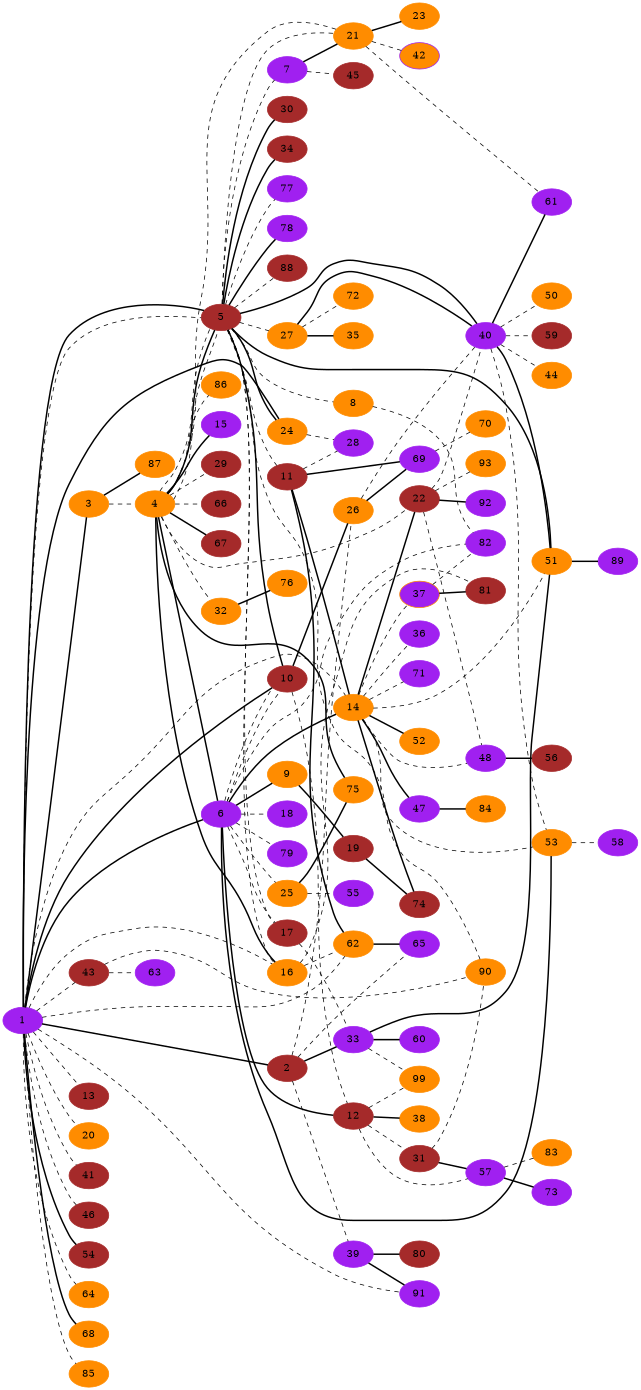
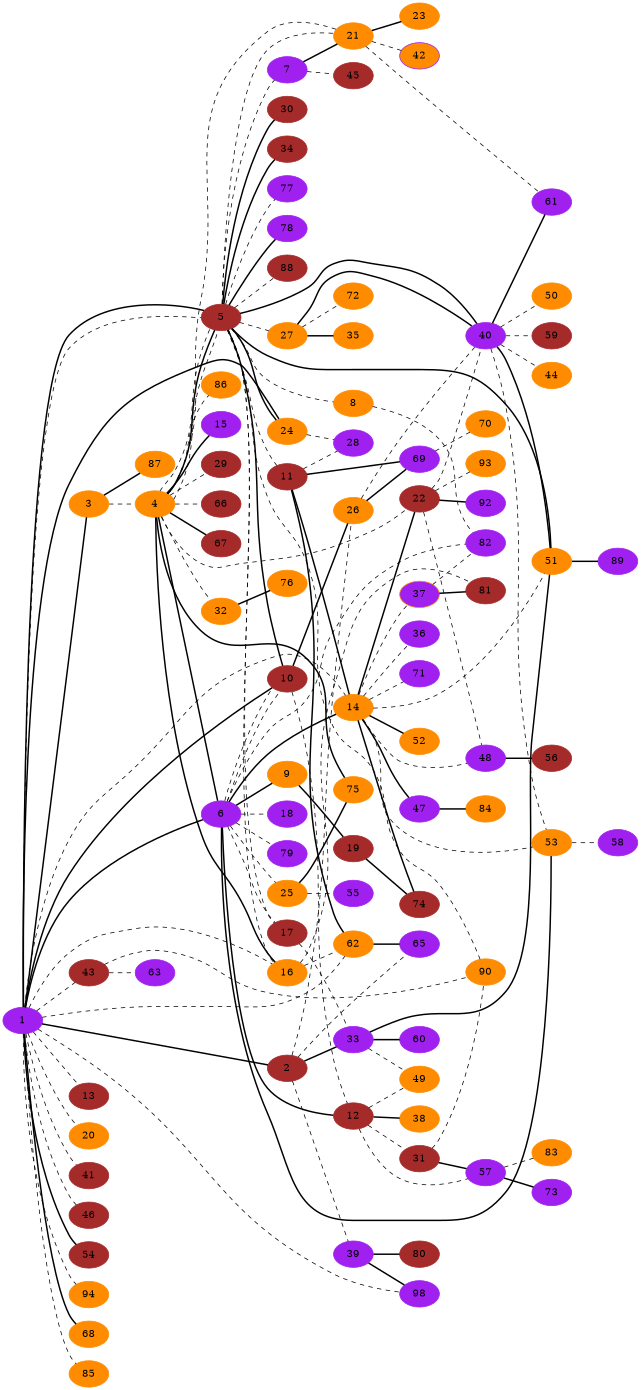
(420, 1079) -> (420, 1079)
(420, 1294) -> (420, 1294)
(89, 1295) -> (89, 1295)
